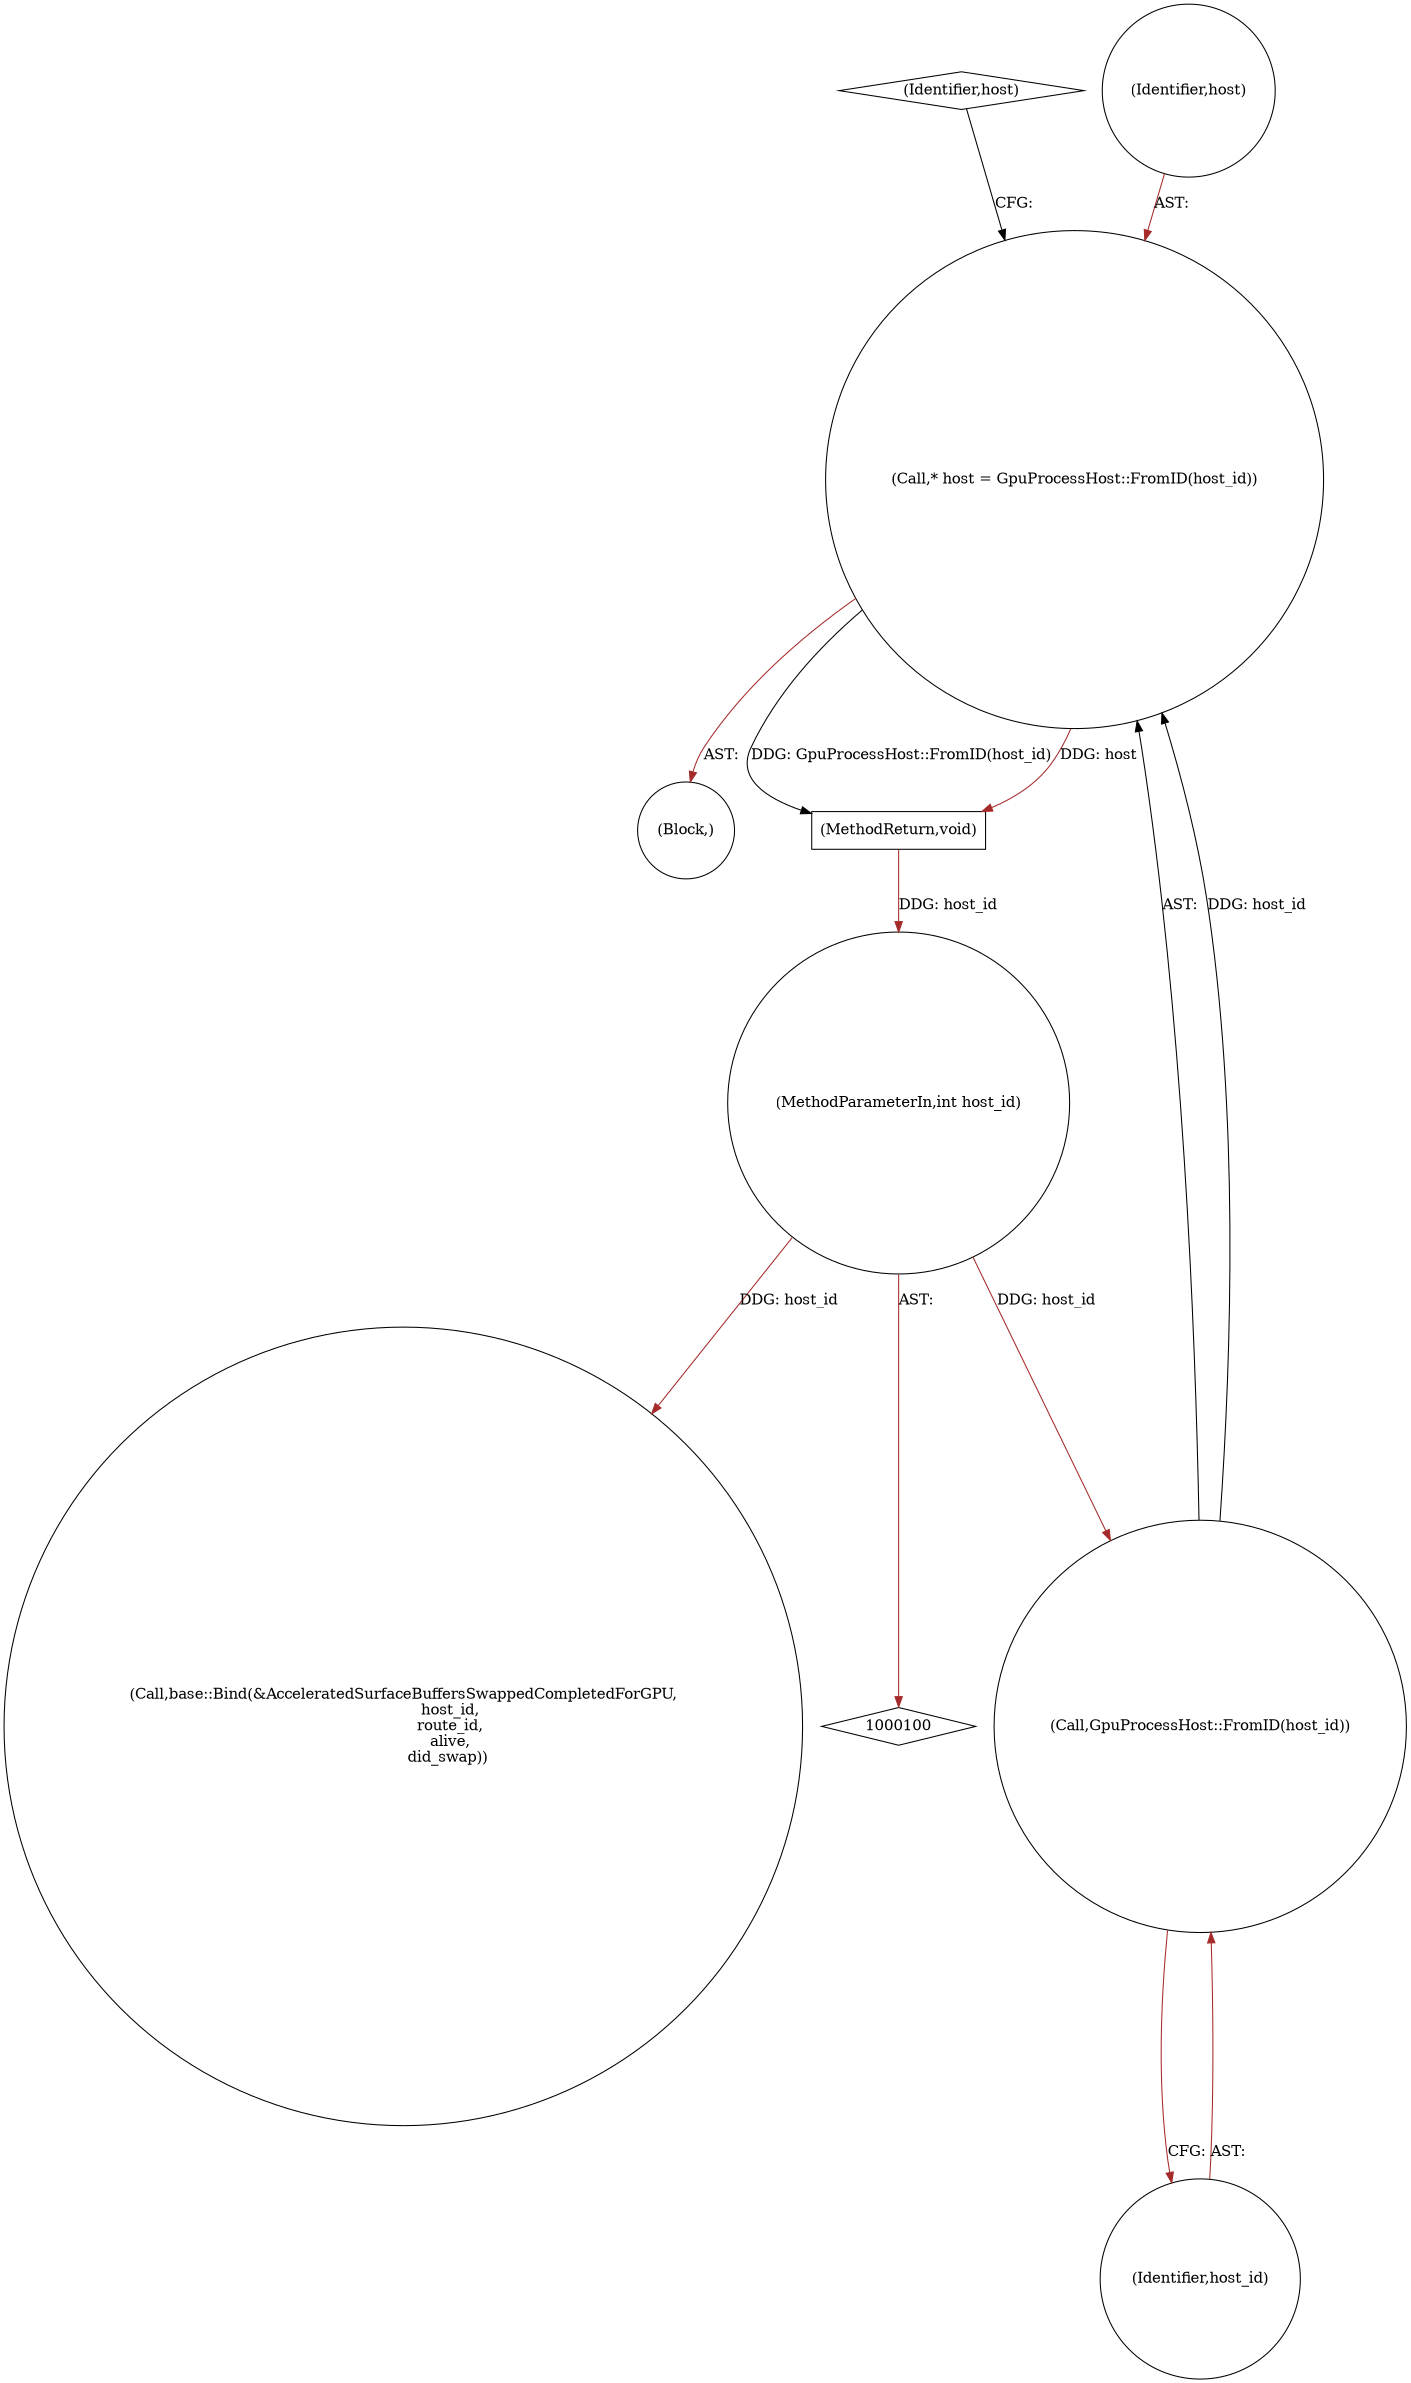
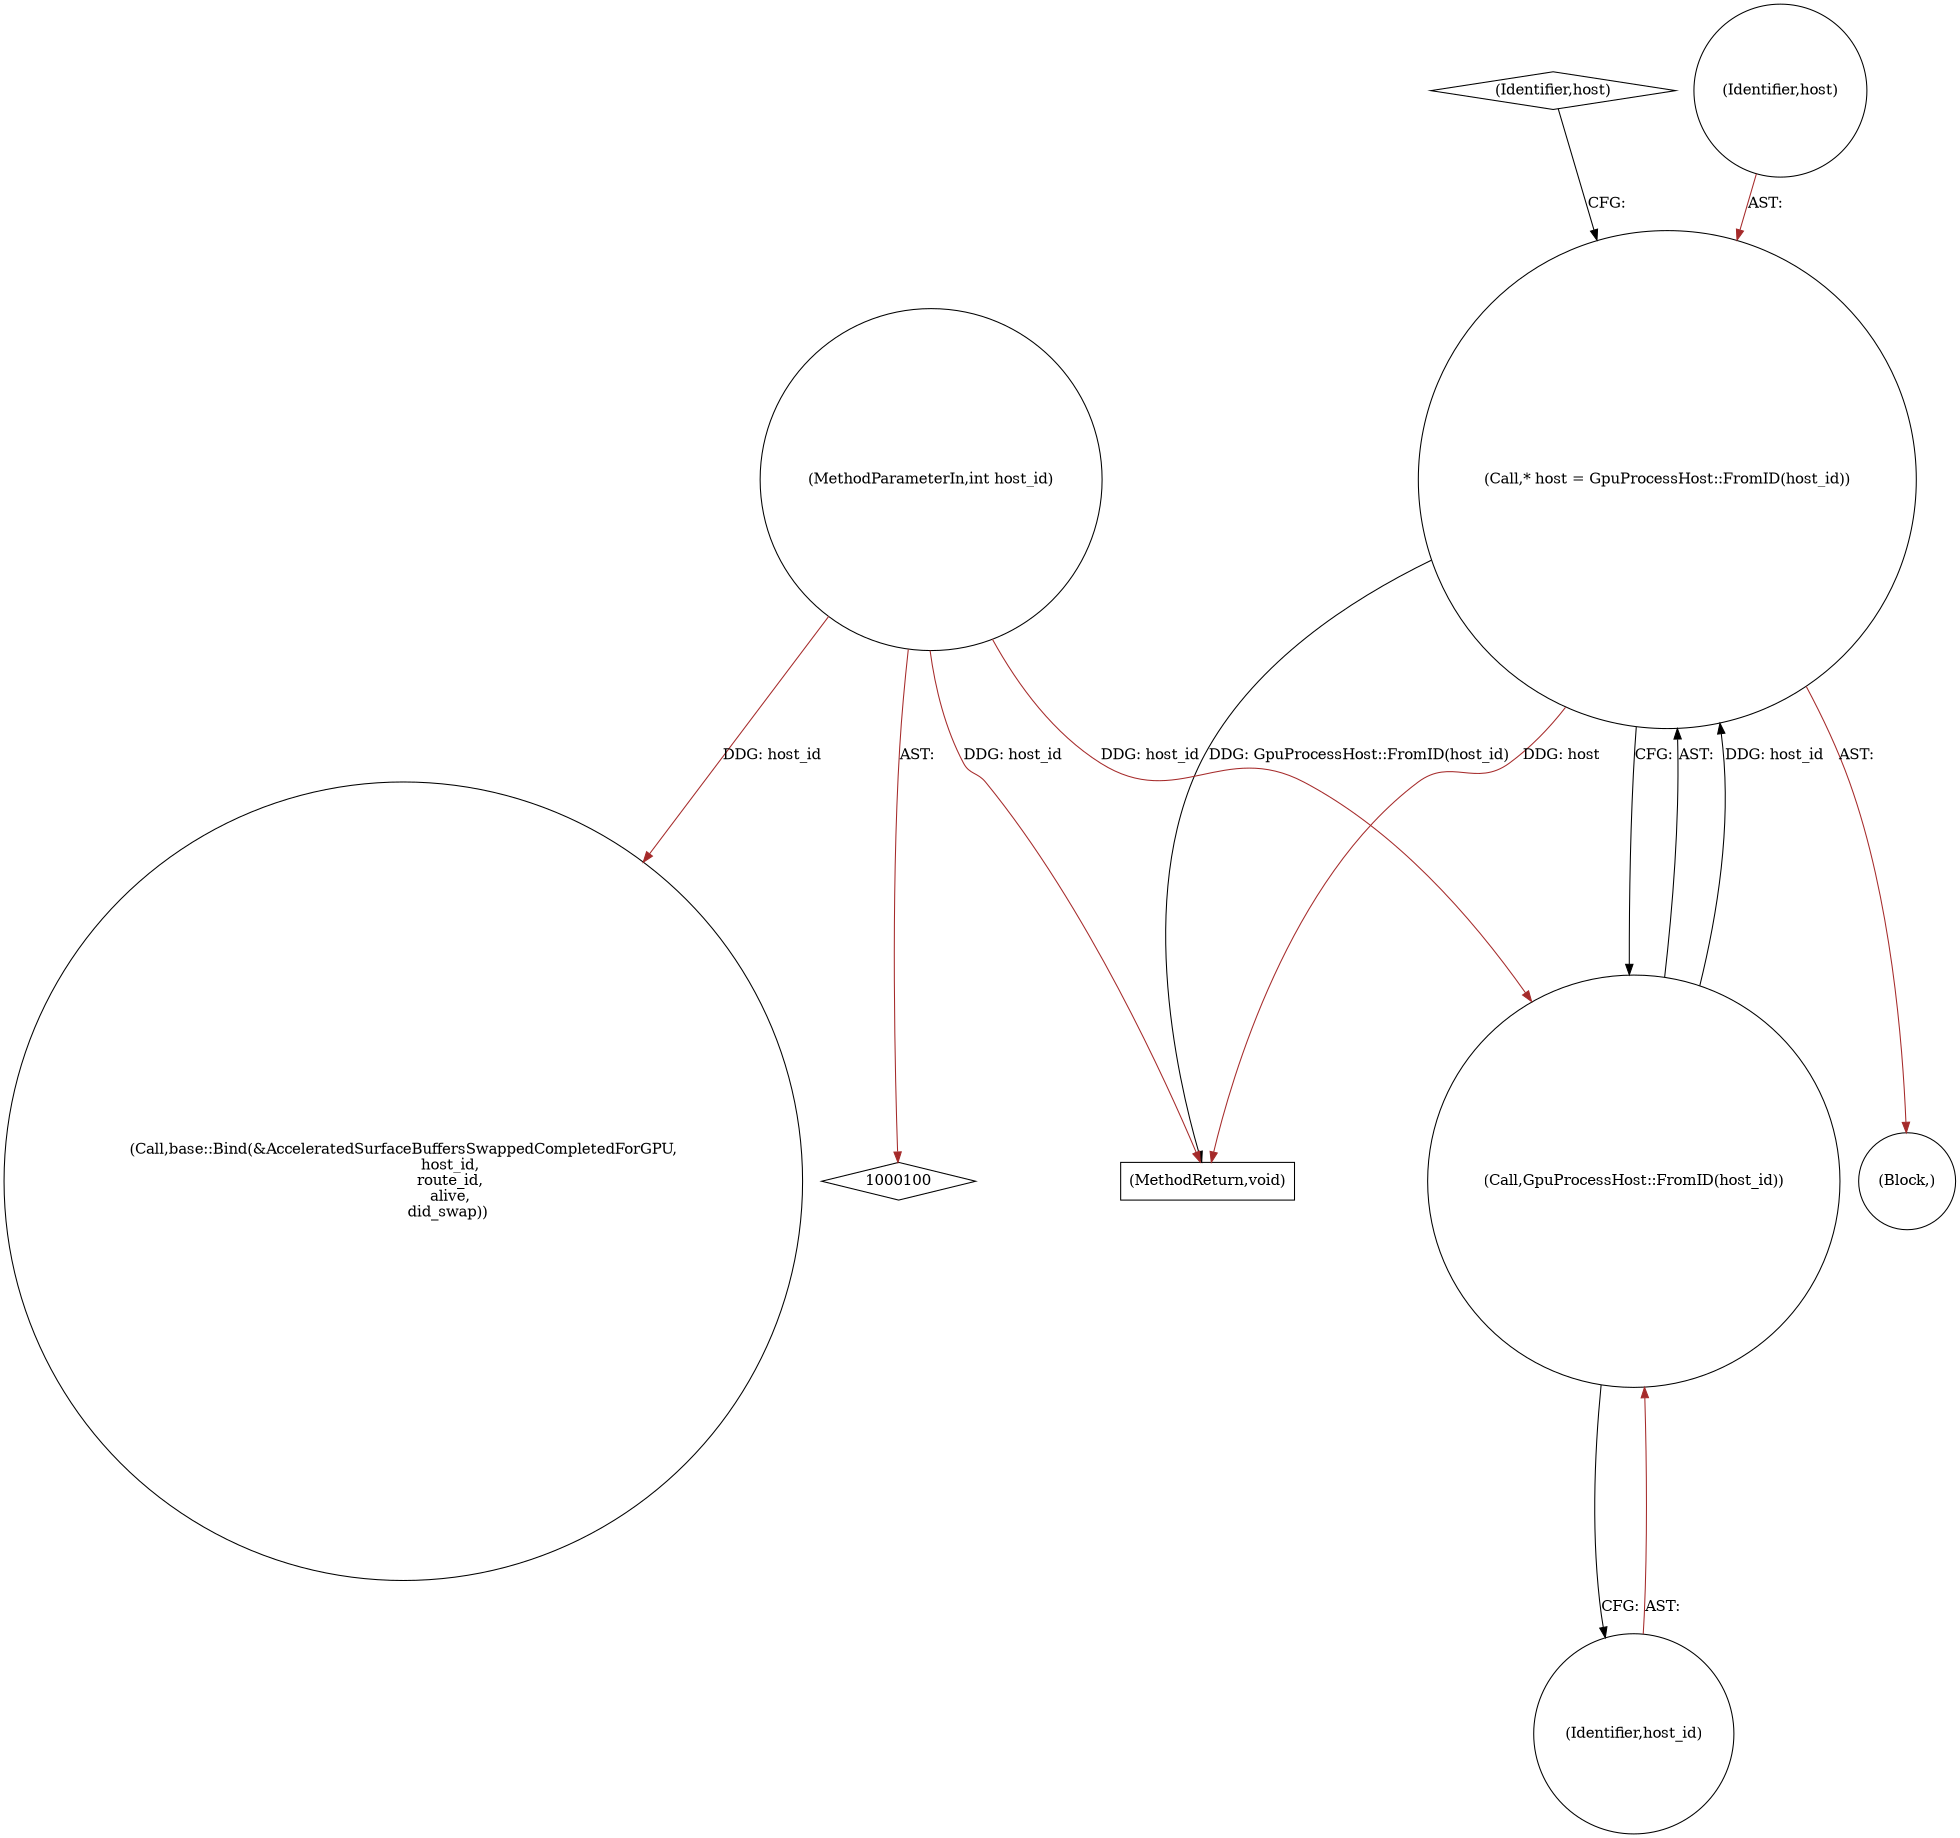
none -> (1631, 846)
(899, 886) -> (1066, 897)
(1161, 2051) -> (1595, 1506)
